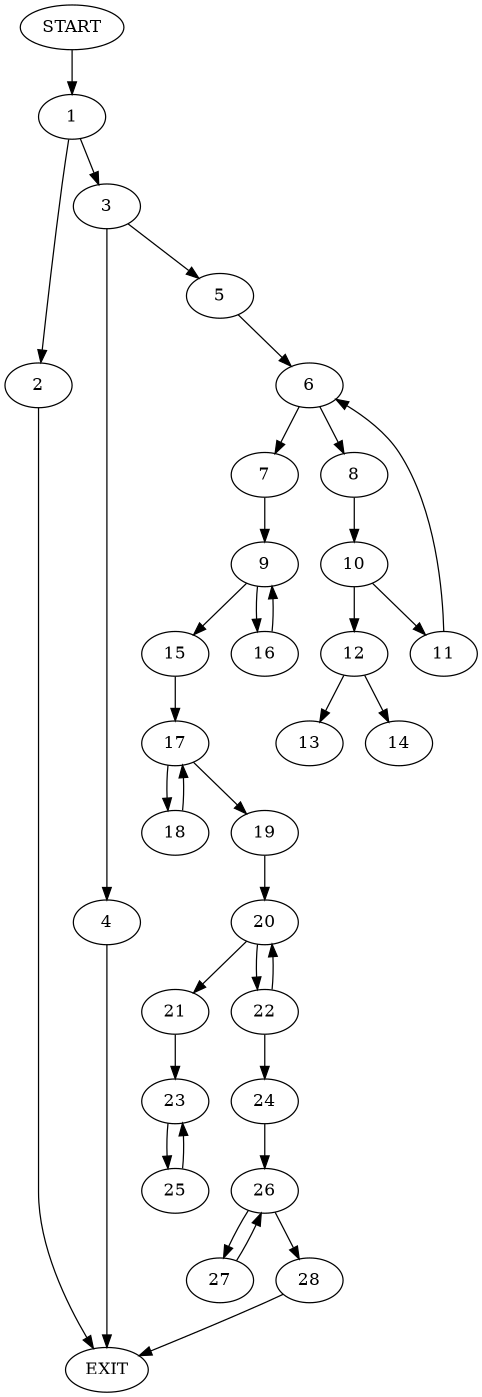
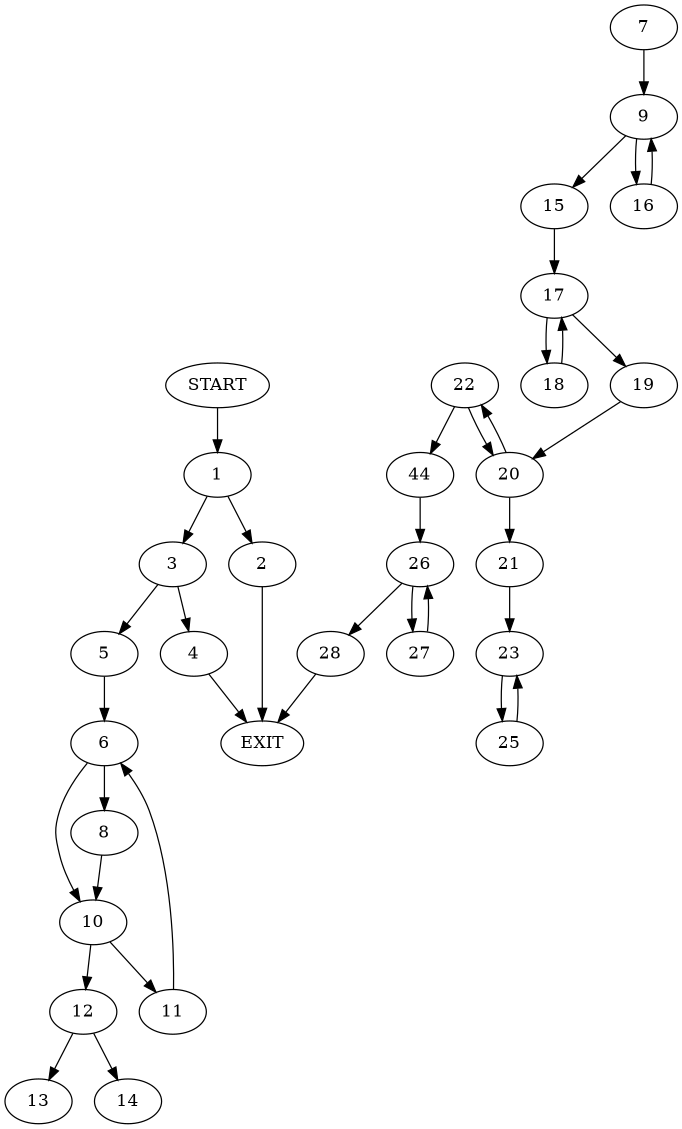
(290, 425) -> (56, 824)
(265, 1101) -> (420, 475)
